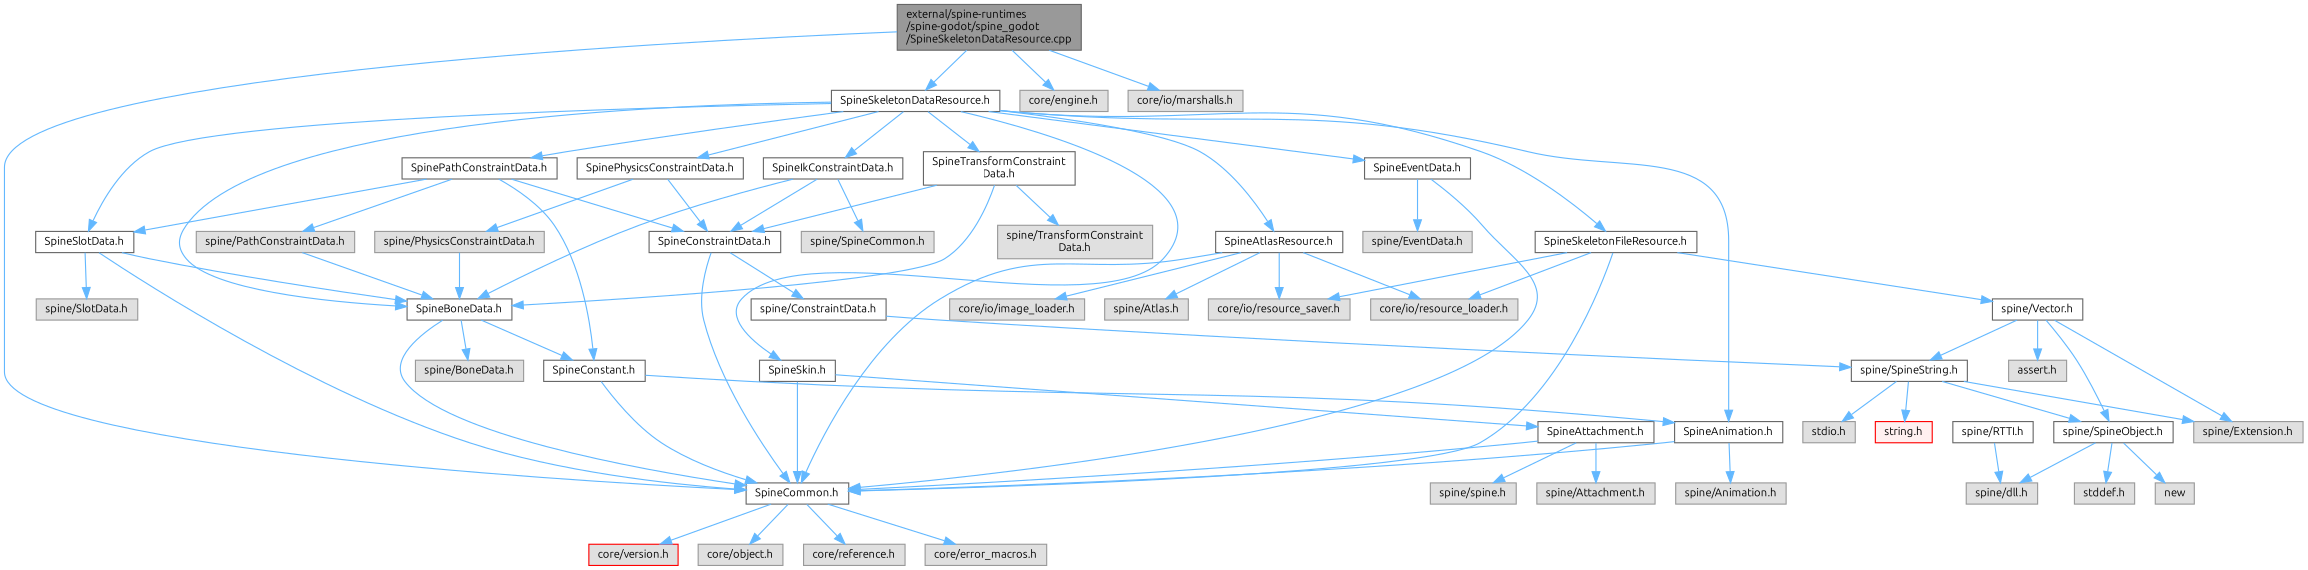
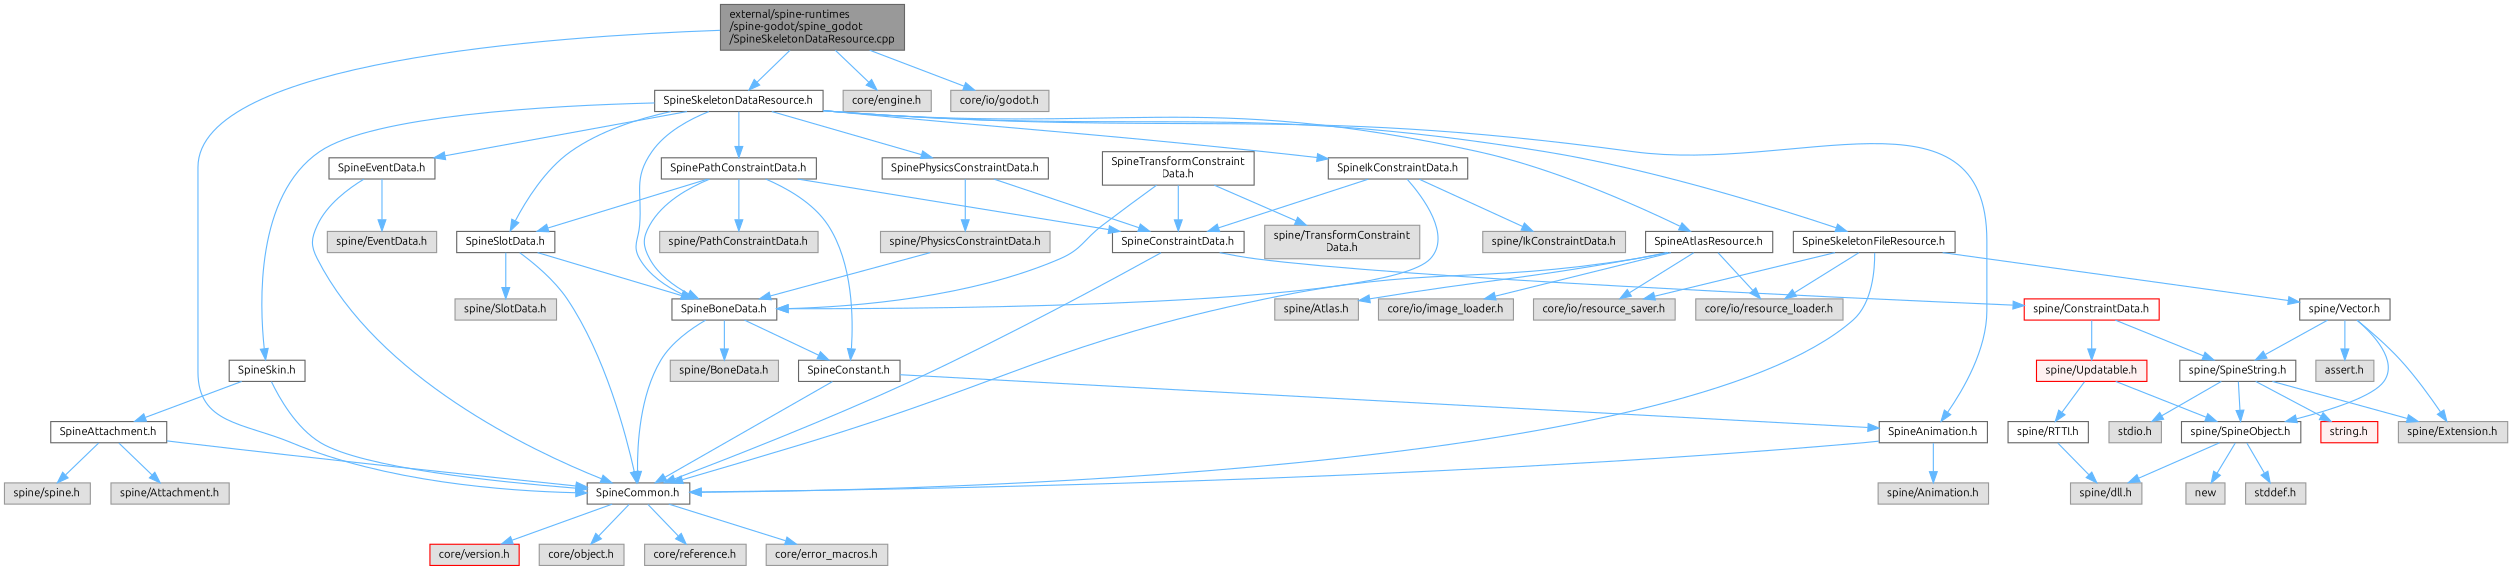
(1186, 101) -> (1000, 101)
(949, 128) -> none
(868, 242) -> (1554, 242)
(362, 274) -> (647, 231)
(819, 309) -> (2092, 309)
none -> (2092, 371)
